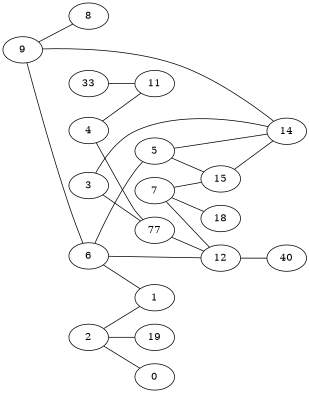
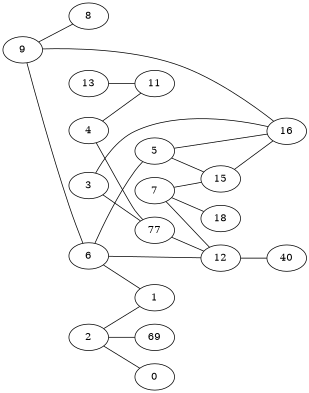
(89, 84) -> (89, 84)
(287, 131) -> (287, 131)
(155, 337) -> (155, 337)
